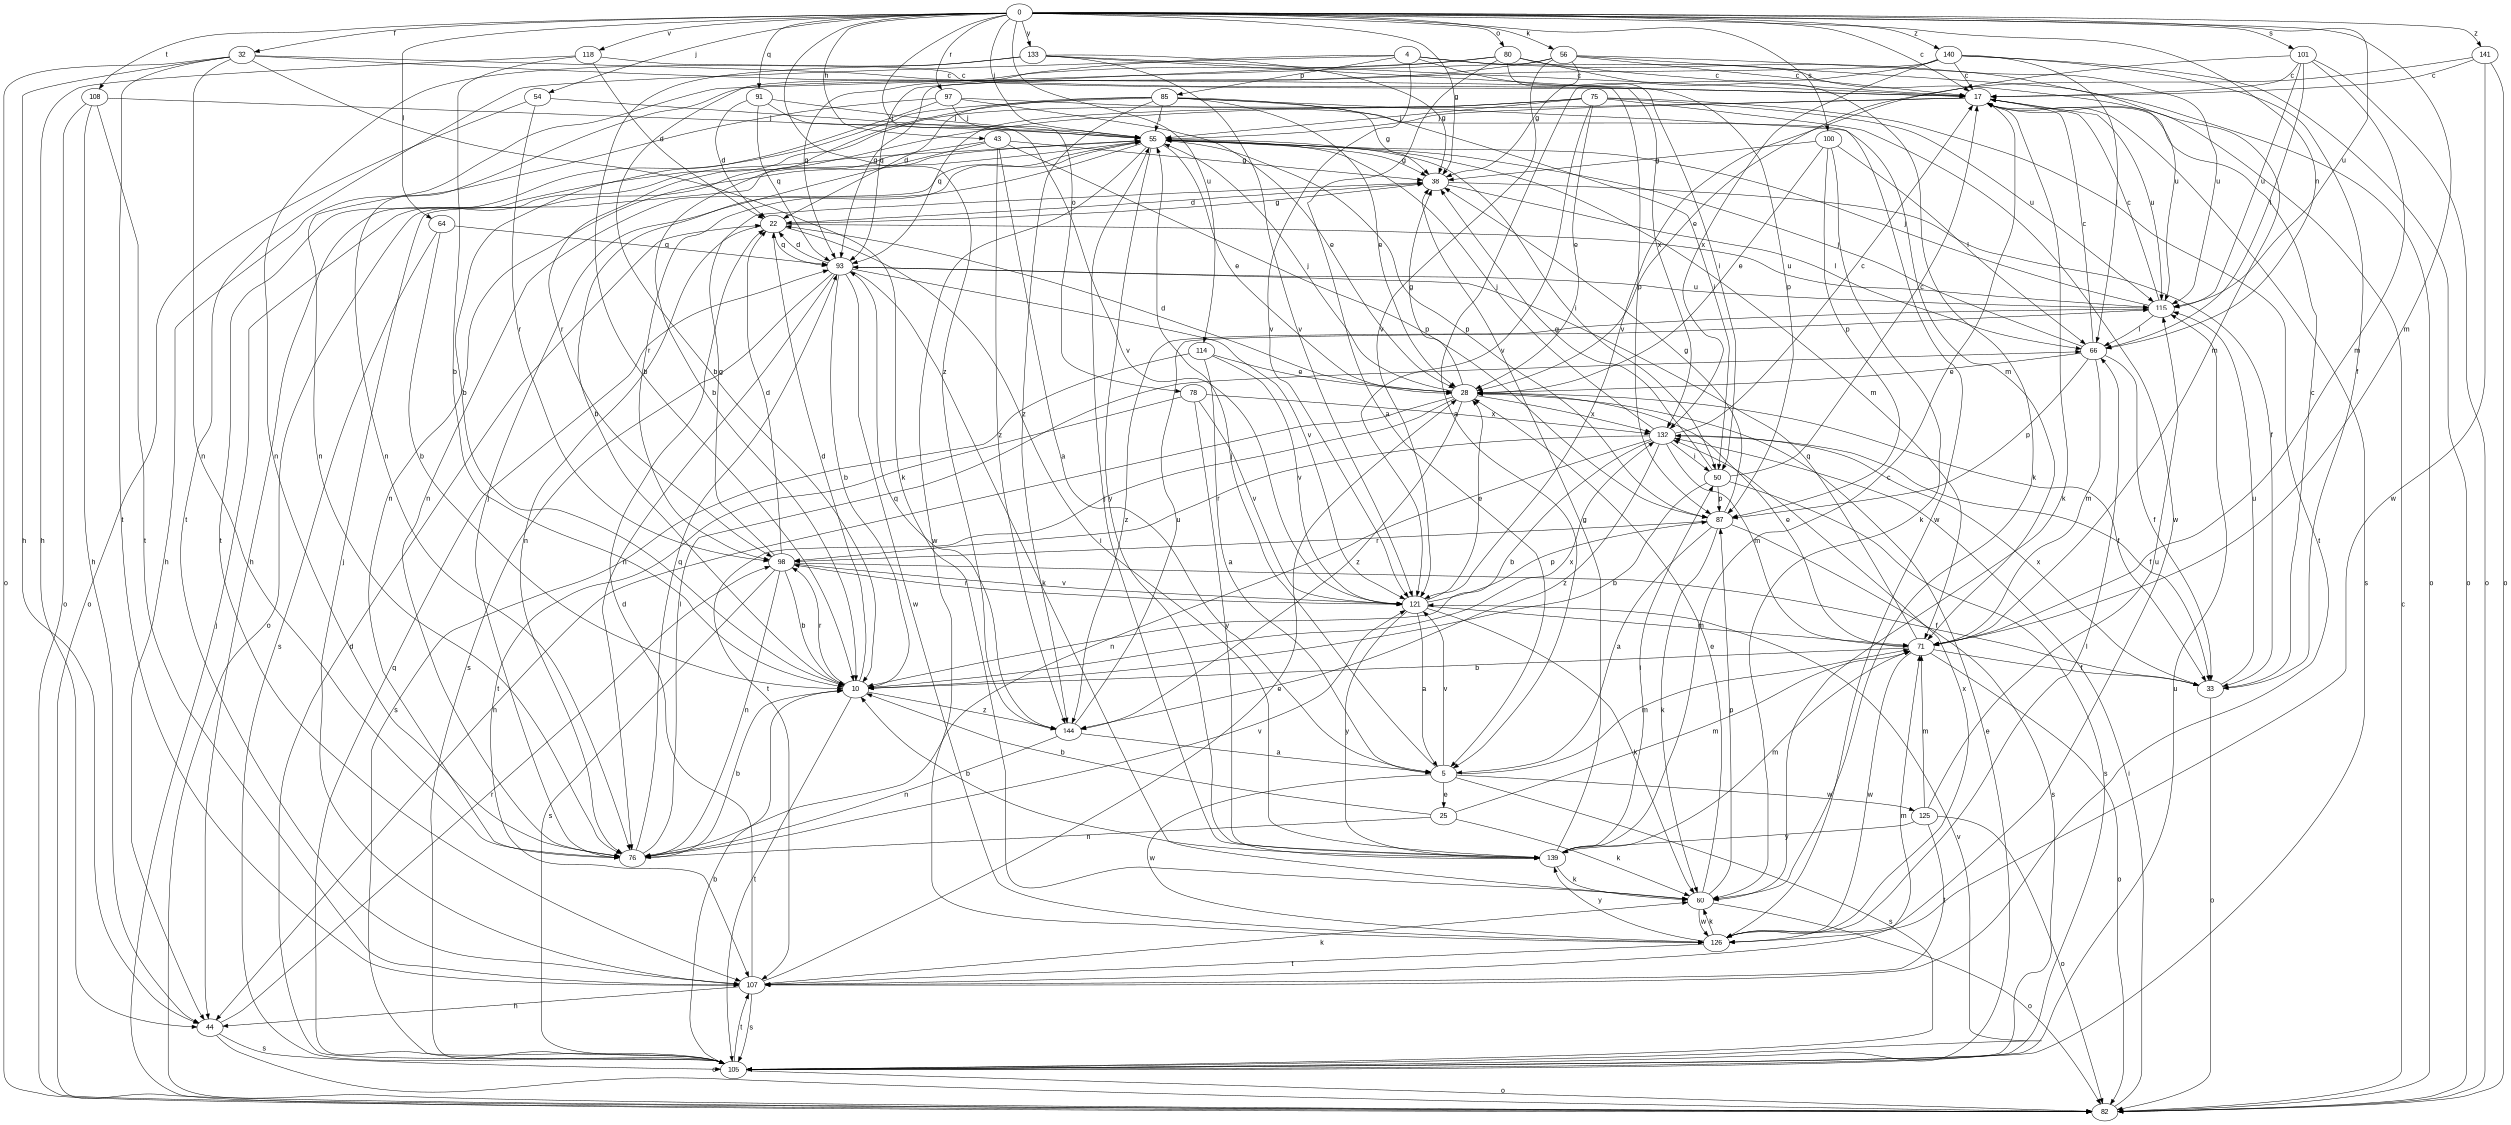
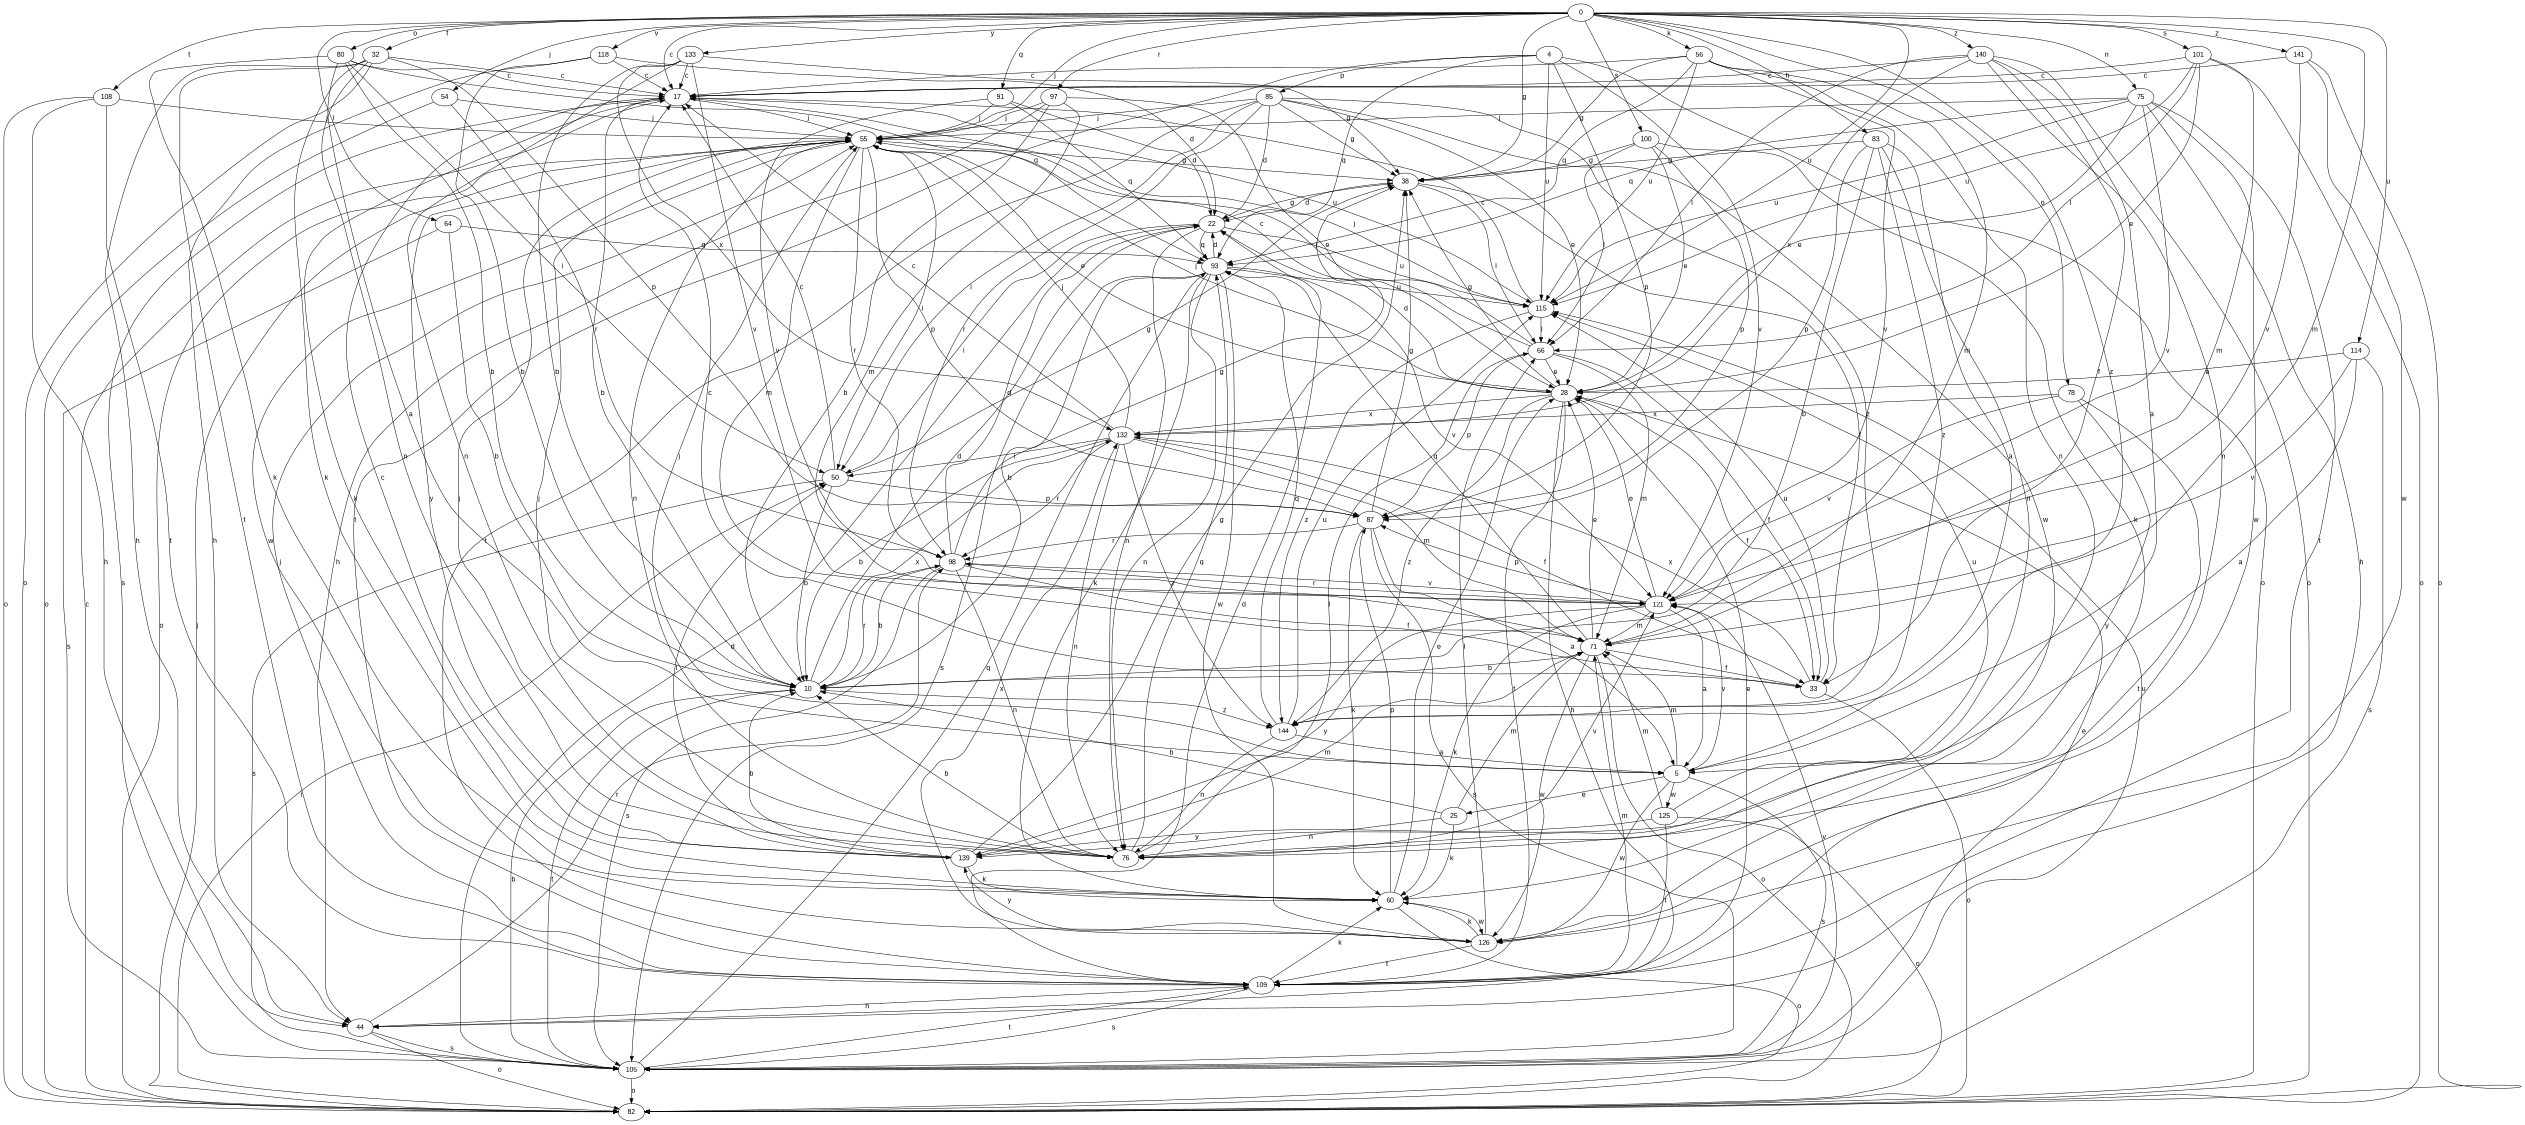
(1927, 31) -> (1953, 29)
(998, 140) -> (1876, 140)
(1139, 576) -> (996, 302)
(2089, 681) -> (243, 845)
(752, 985) -> (1261, 985)
